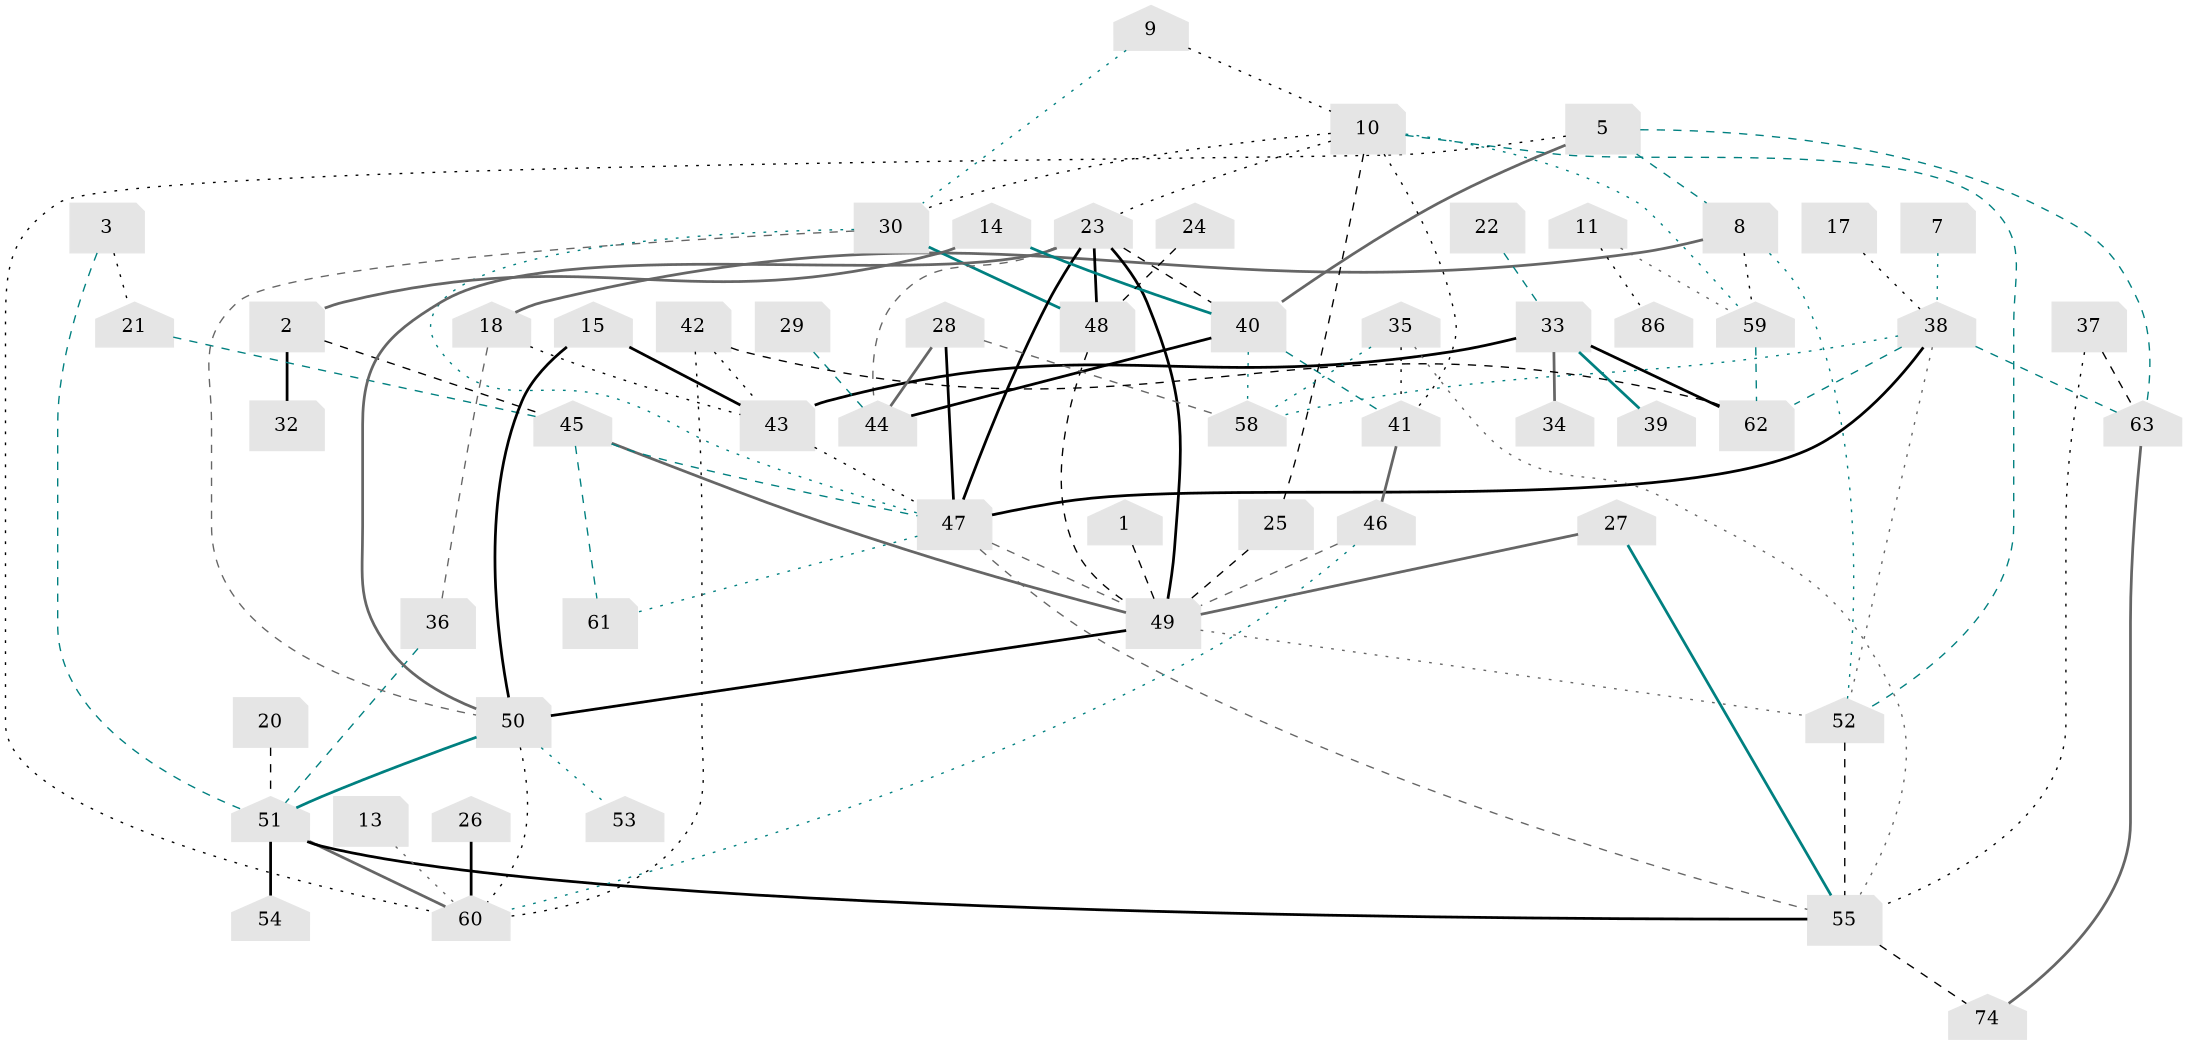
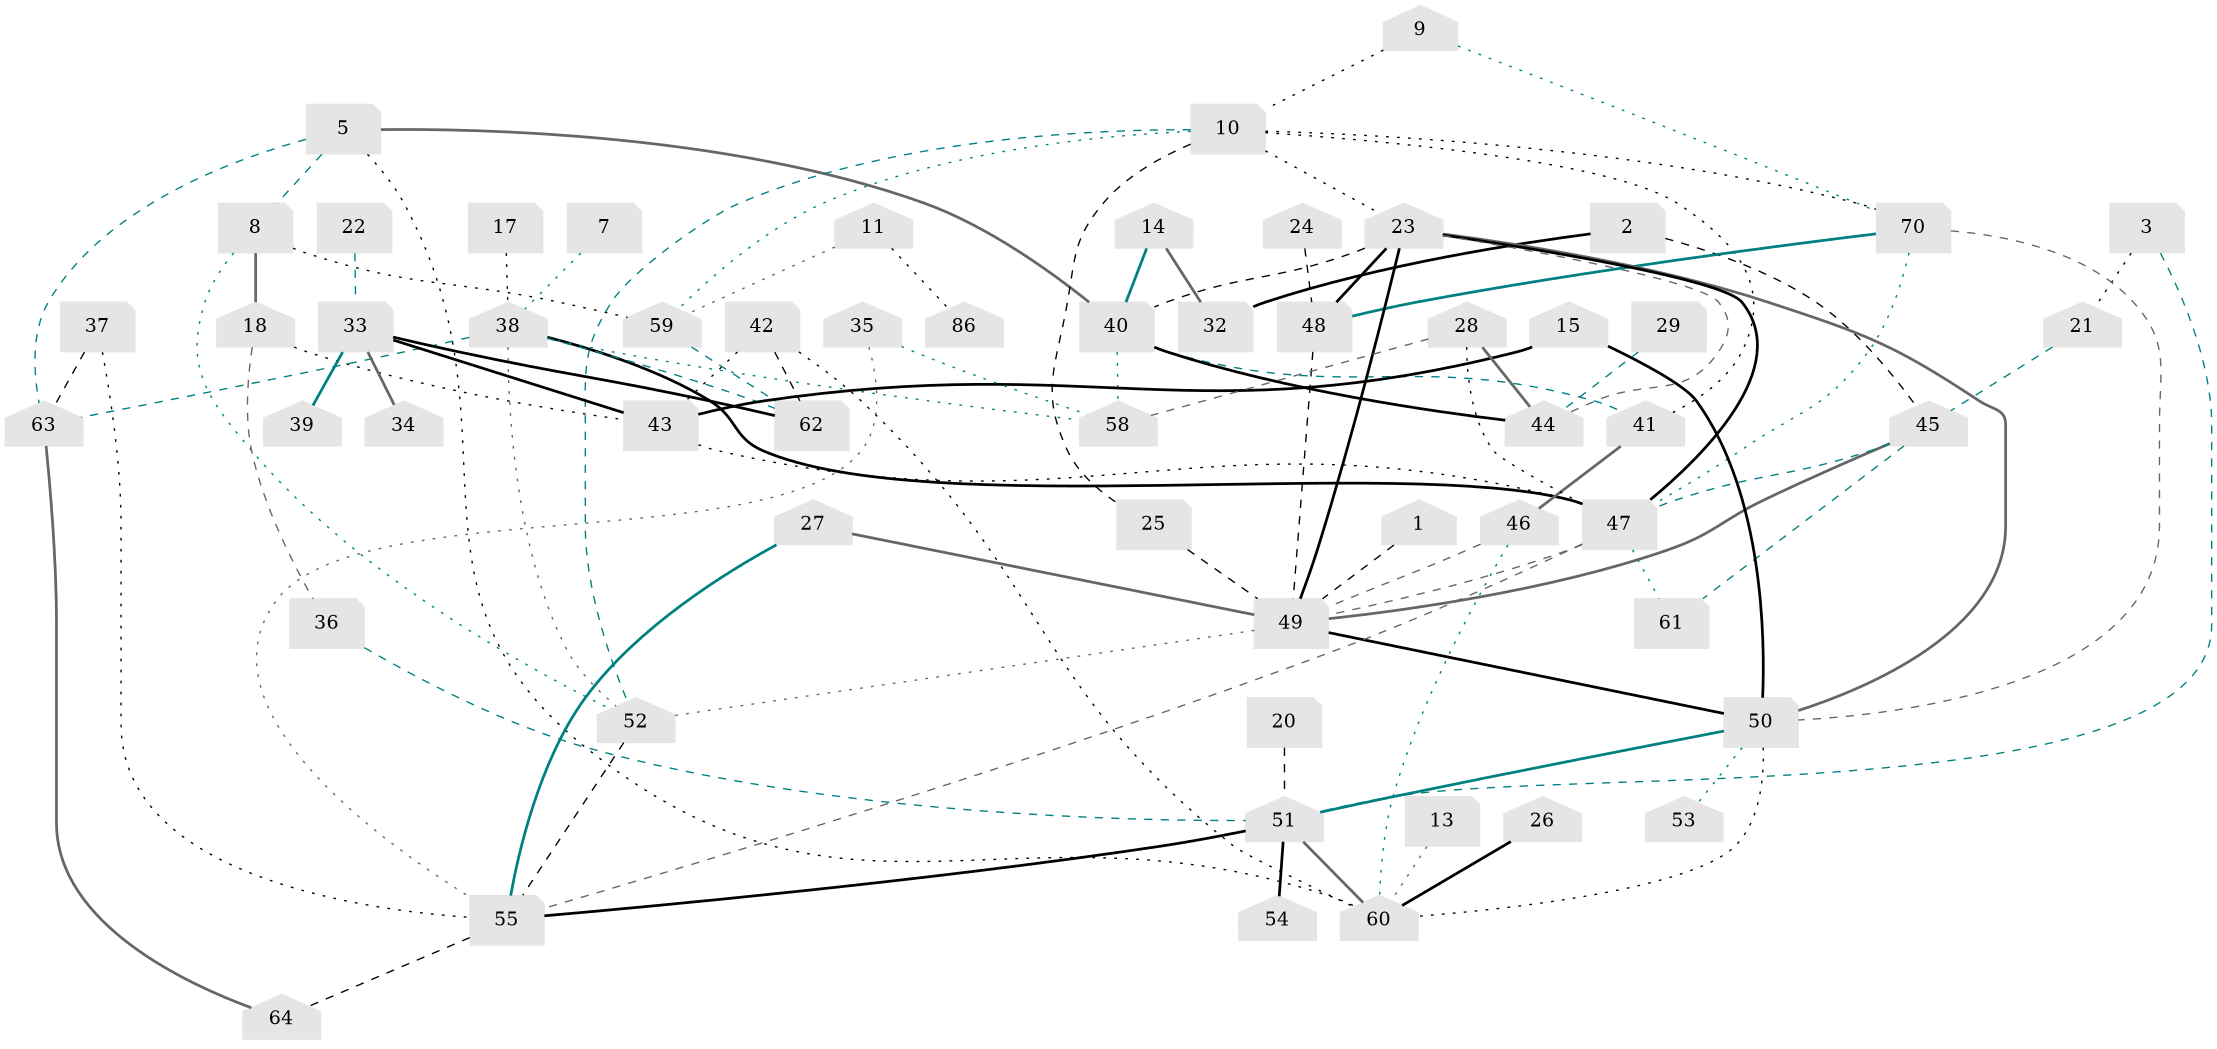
(891, 228) -> (1914, 228)
(608, 278) -> (1183, 275)
(1401, 374) -> none
(950, 423) -> (1492, 449)
(1988, 1019) -> (282, 1019)
